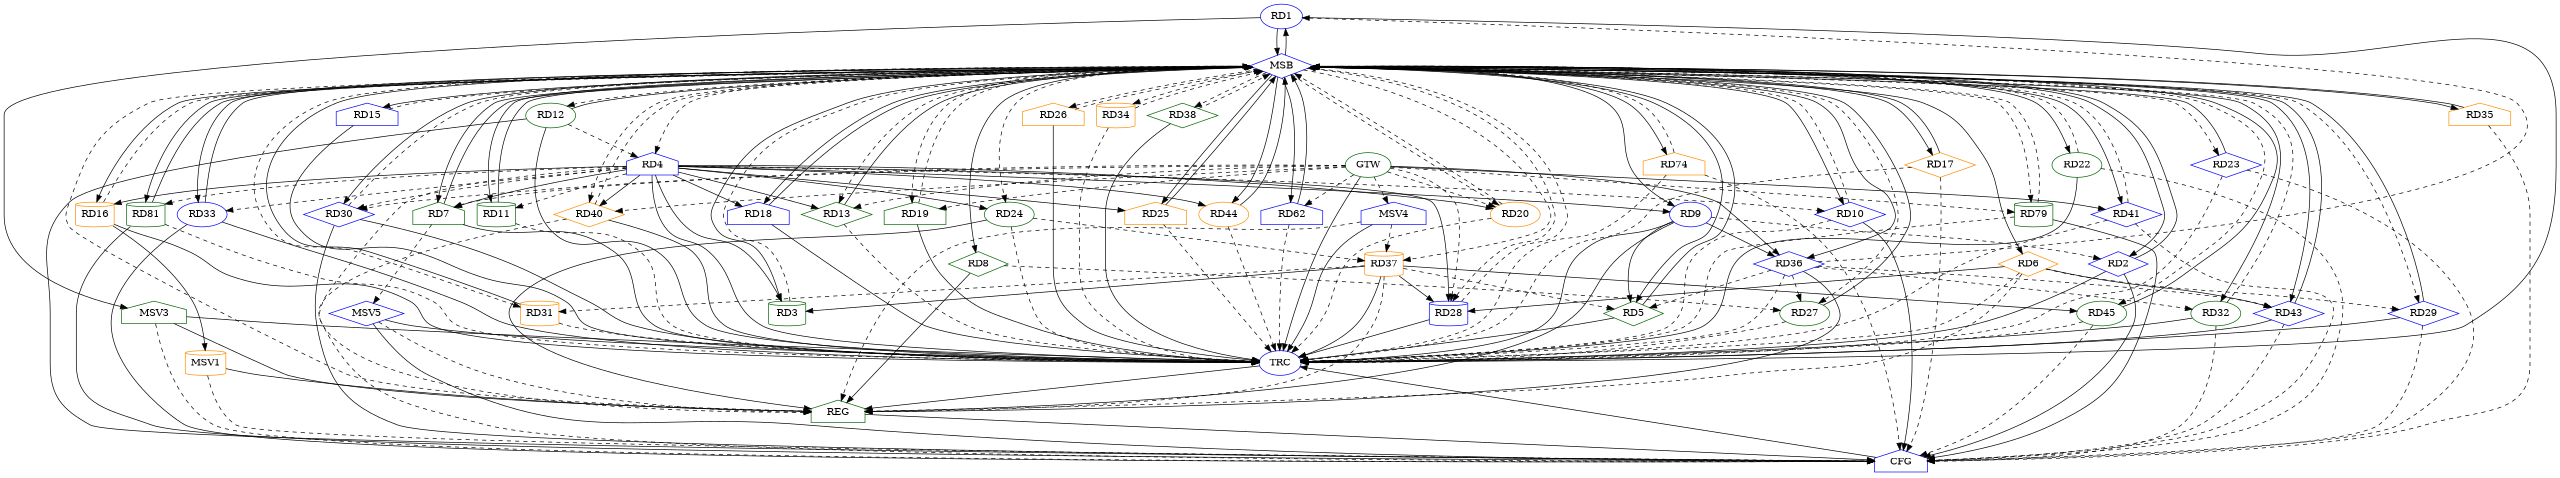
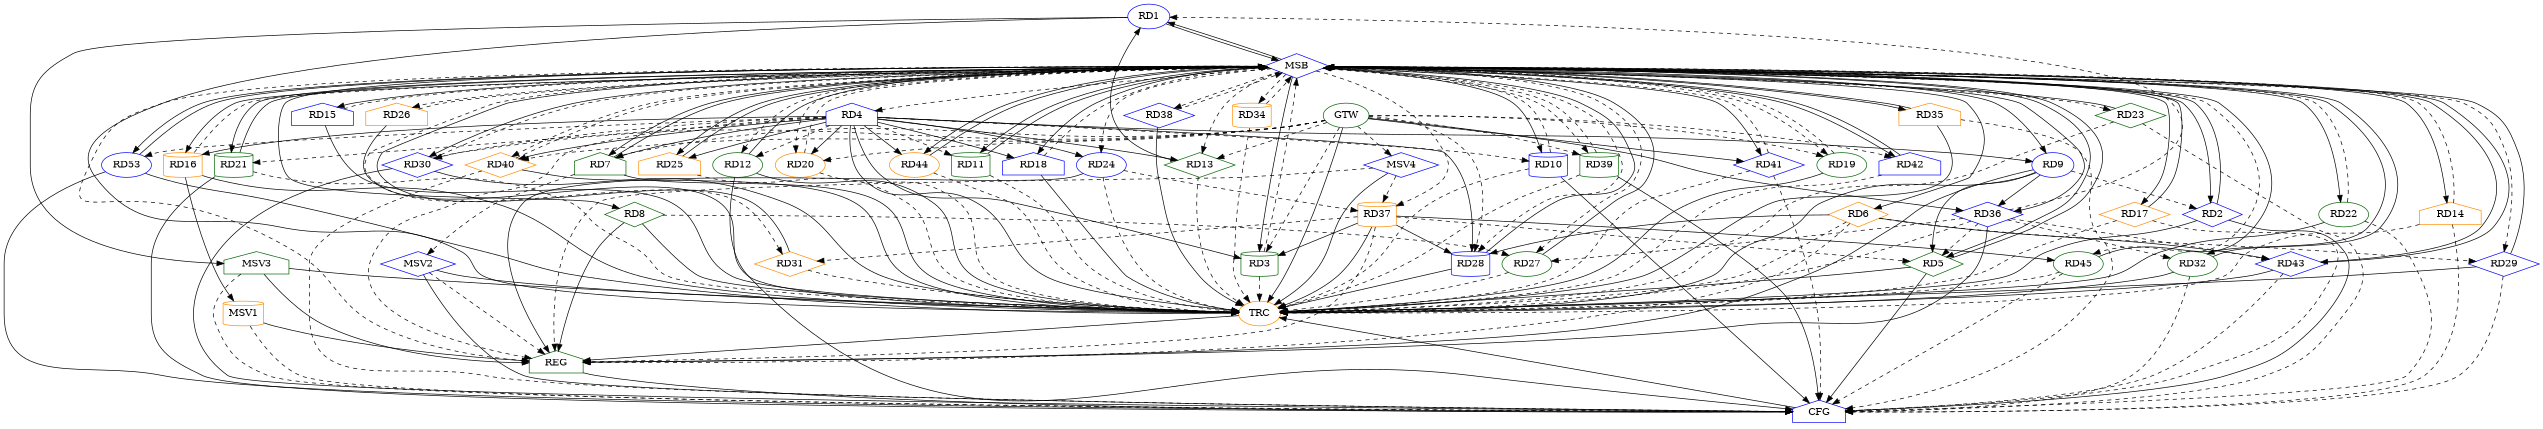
(1903, 80) -> (1999, 78)
(945, 101) -> (1115, 121)
(890, 110) -> (1115, 100)
(1182, 116) -> (1159, 116)
(600, 139) -> (786, 144)
(1526, 143) -> (1587, 106)
(1674, 165) -> (2450, 214)
(2226, 165) -> (2131, 116)
none -> (1305, 187)
(146, 214) -> (234, 165)
(202, 214) -> (126, 165)
(915, 214) -> (1842, 165)
(1009, 214) -> (1101, 165)
(1292, 214) -> (1910, 165)
(1394, 214) -> (1401, 165)
(1850, 214) -> (1548, 165)
(2034, 214) -> (1599, 165)
none -> (1655, 271)
none -> (1260, 285)
none -> (926, 300)
(366, 314) -> (418, 264)
(540, 314) -> (790, 264)
none -> (1879, 335)
(1280, 363) -> (1260, 314)
